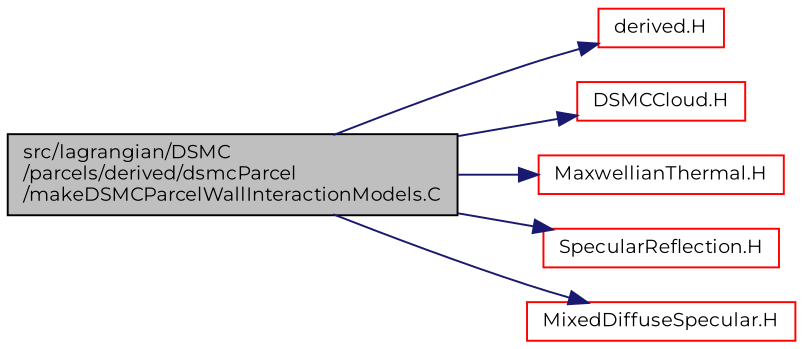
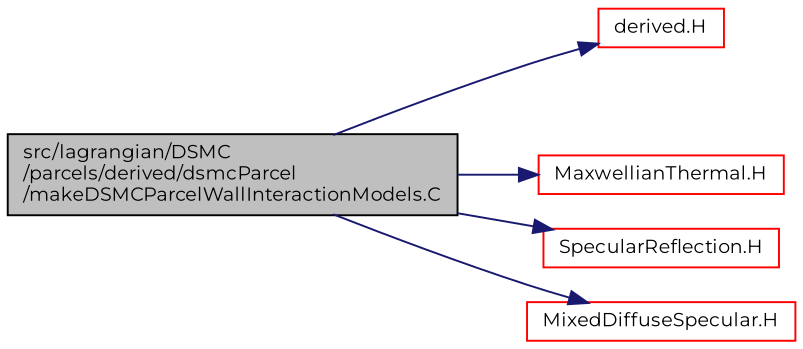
(661, 101) -> none
